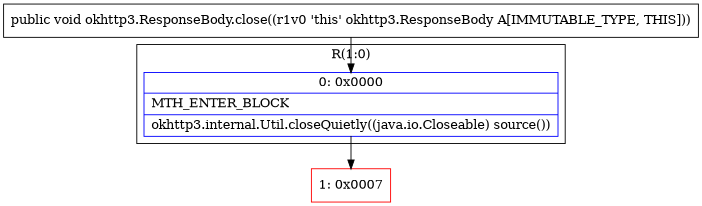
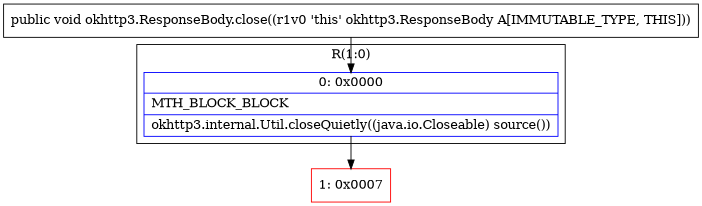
(220, 103) -> (220, 103)
